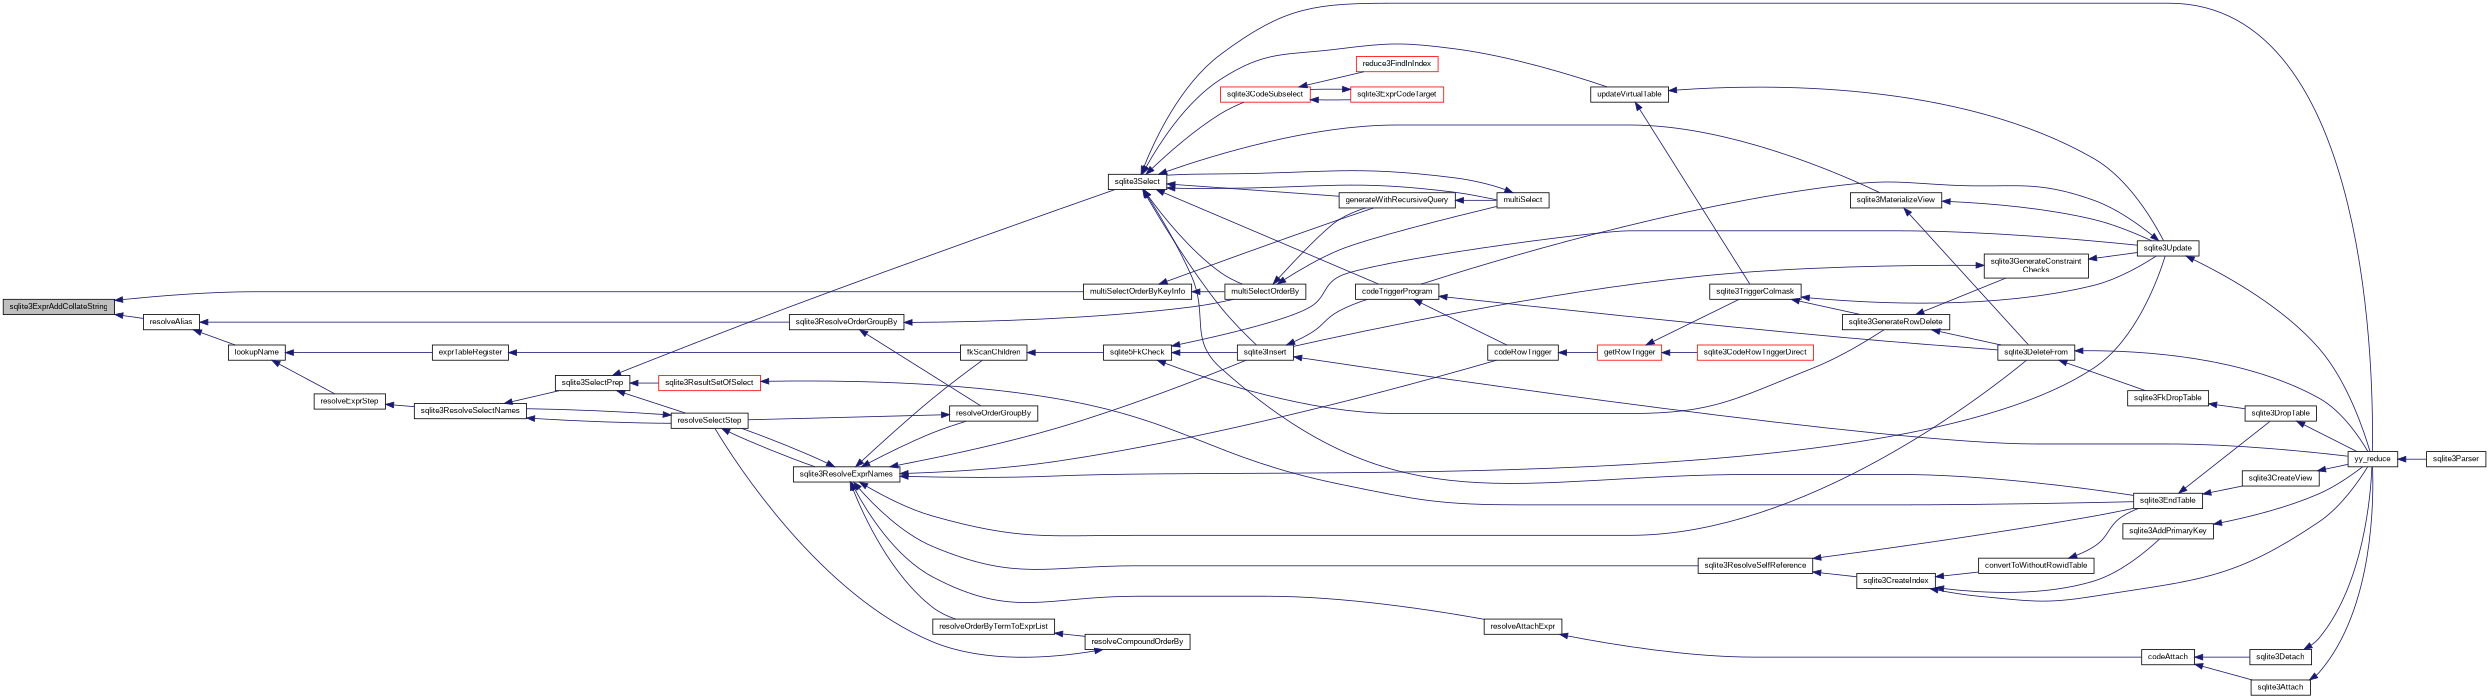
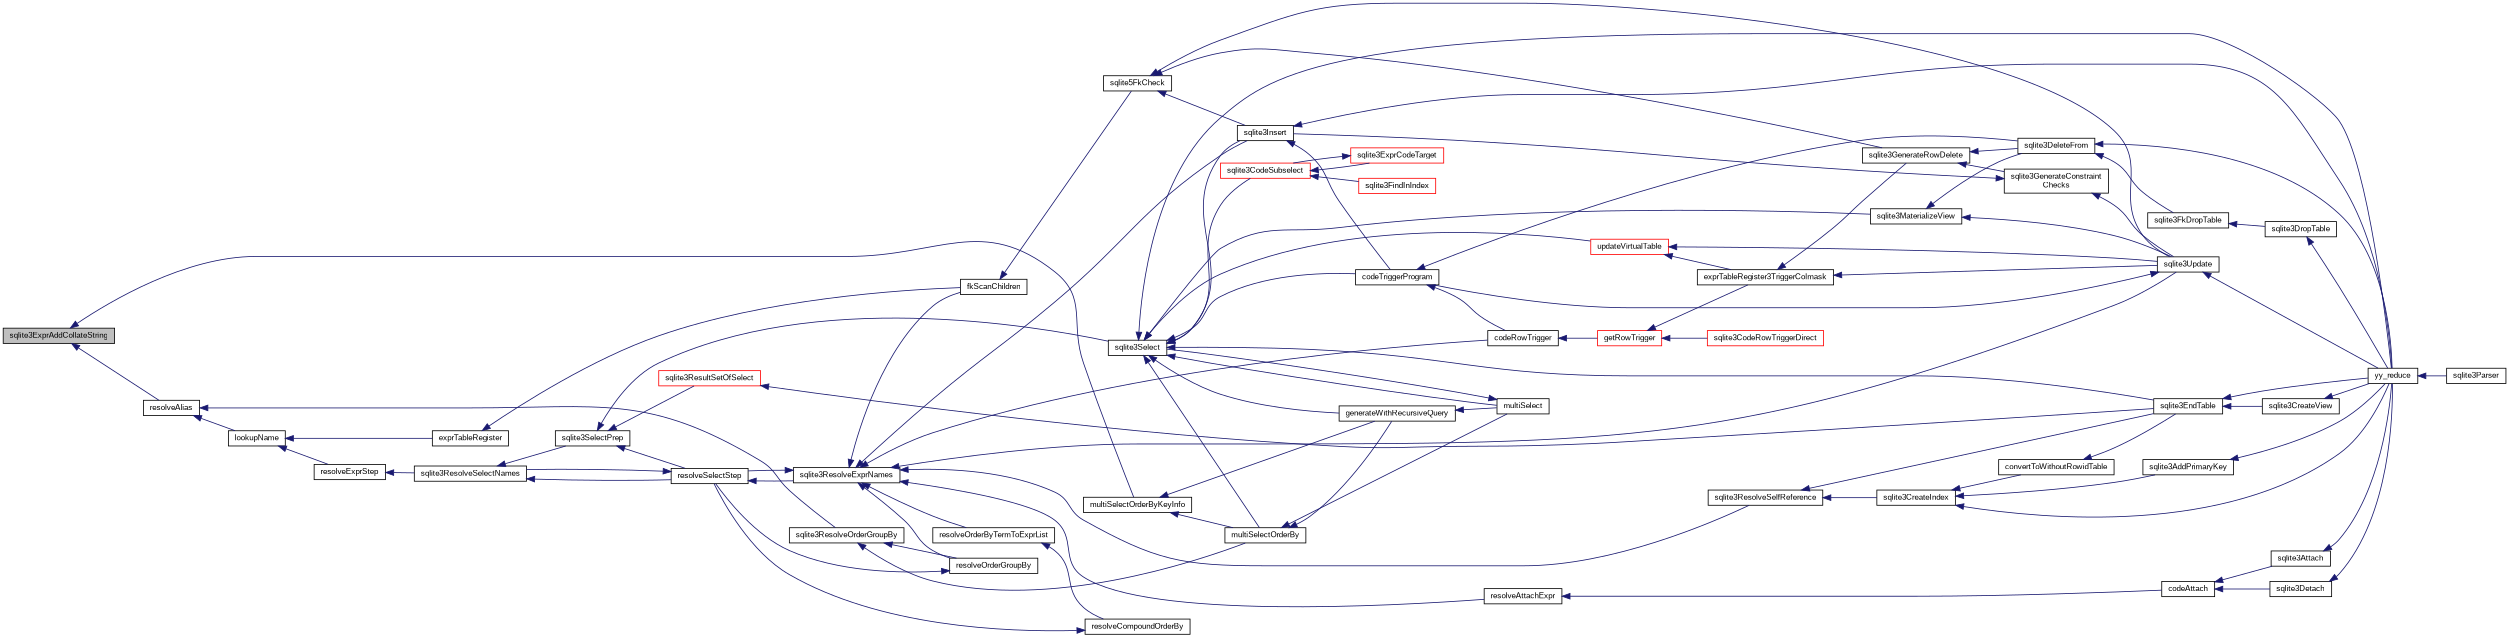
(1397, 64) -> (1397, 186)
(1630, 95) -> (1630, 247)
(1755, 292) -> (1765, 277)
(2228, 455) -> (2299, 386)
(1465, 535) -> none
